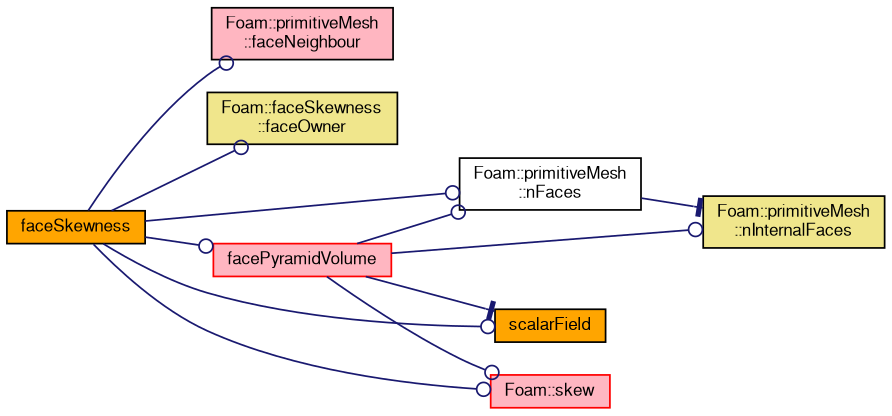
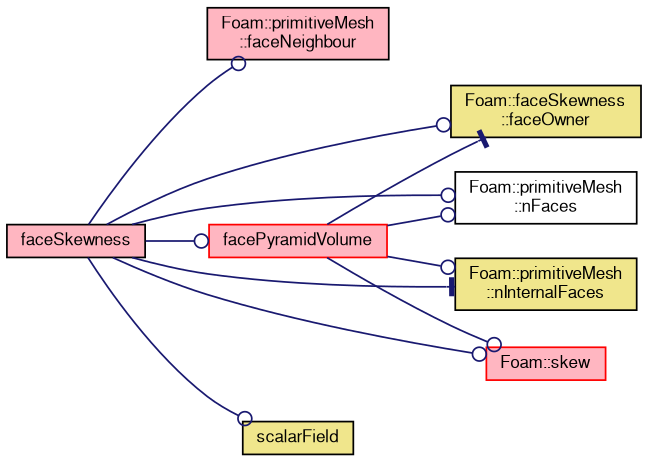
(668, 202) -> (288, 282)
(76, 227) -> (76, 241)
(426, 293) -> (402, 181)
(550, 326) -> (298, 438)
